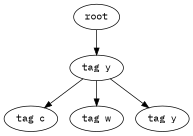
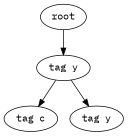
(97, 119) -> none
